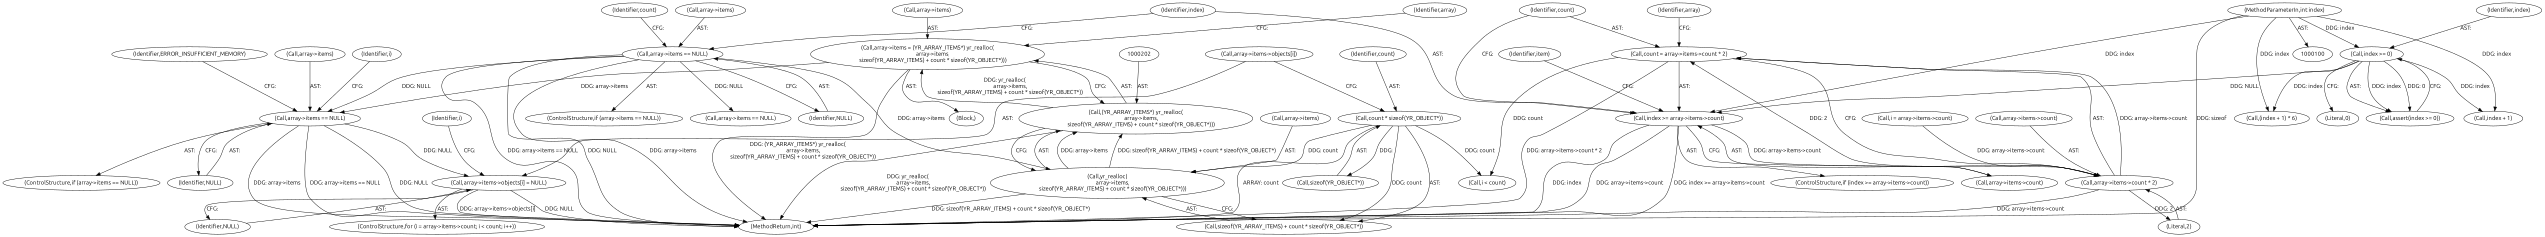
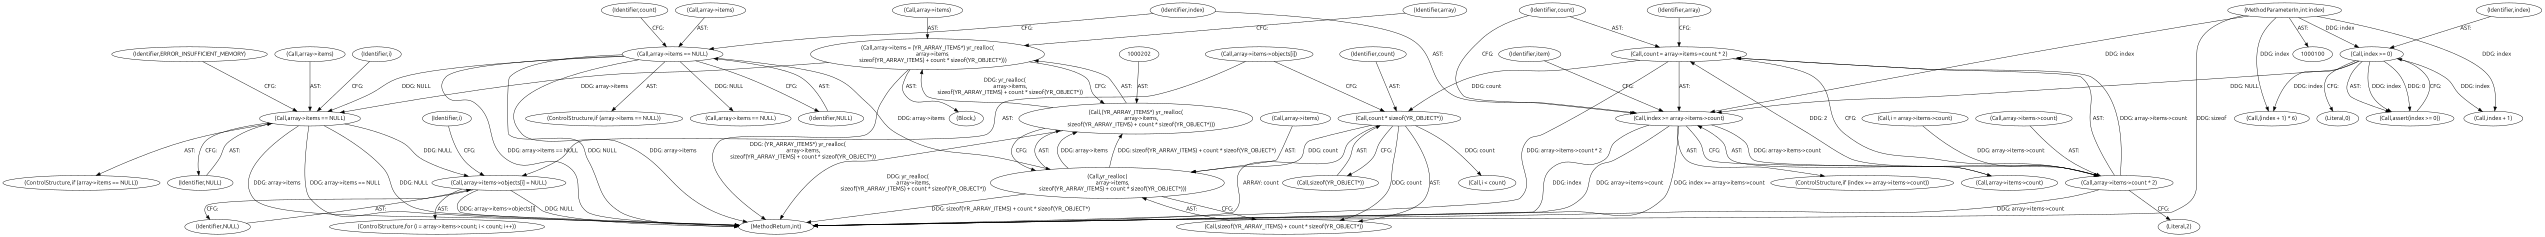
(1530, 89) -> (1522, 71)
(1387, 151) -> (1387, 151)
(2168, 201) -> none
(2164, 209) -> (2164, 209)
